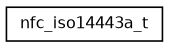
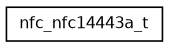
(84, 24) -> (84, 24)
